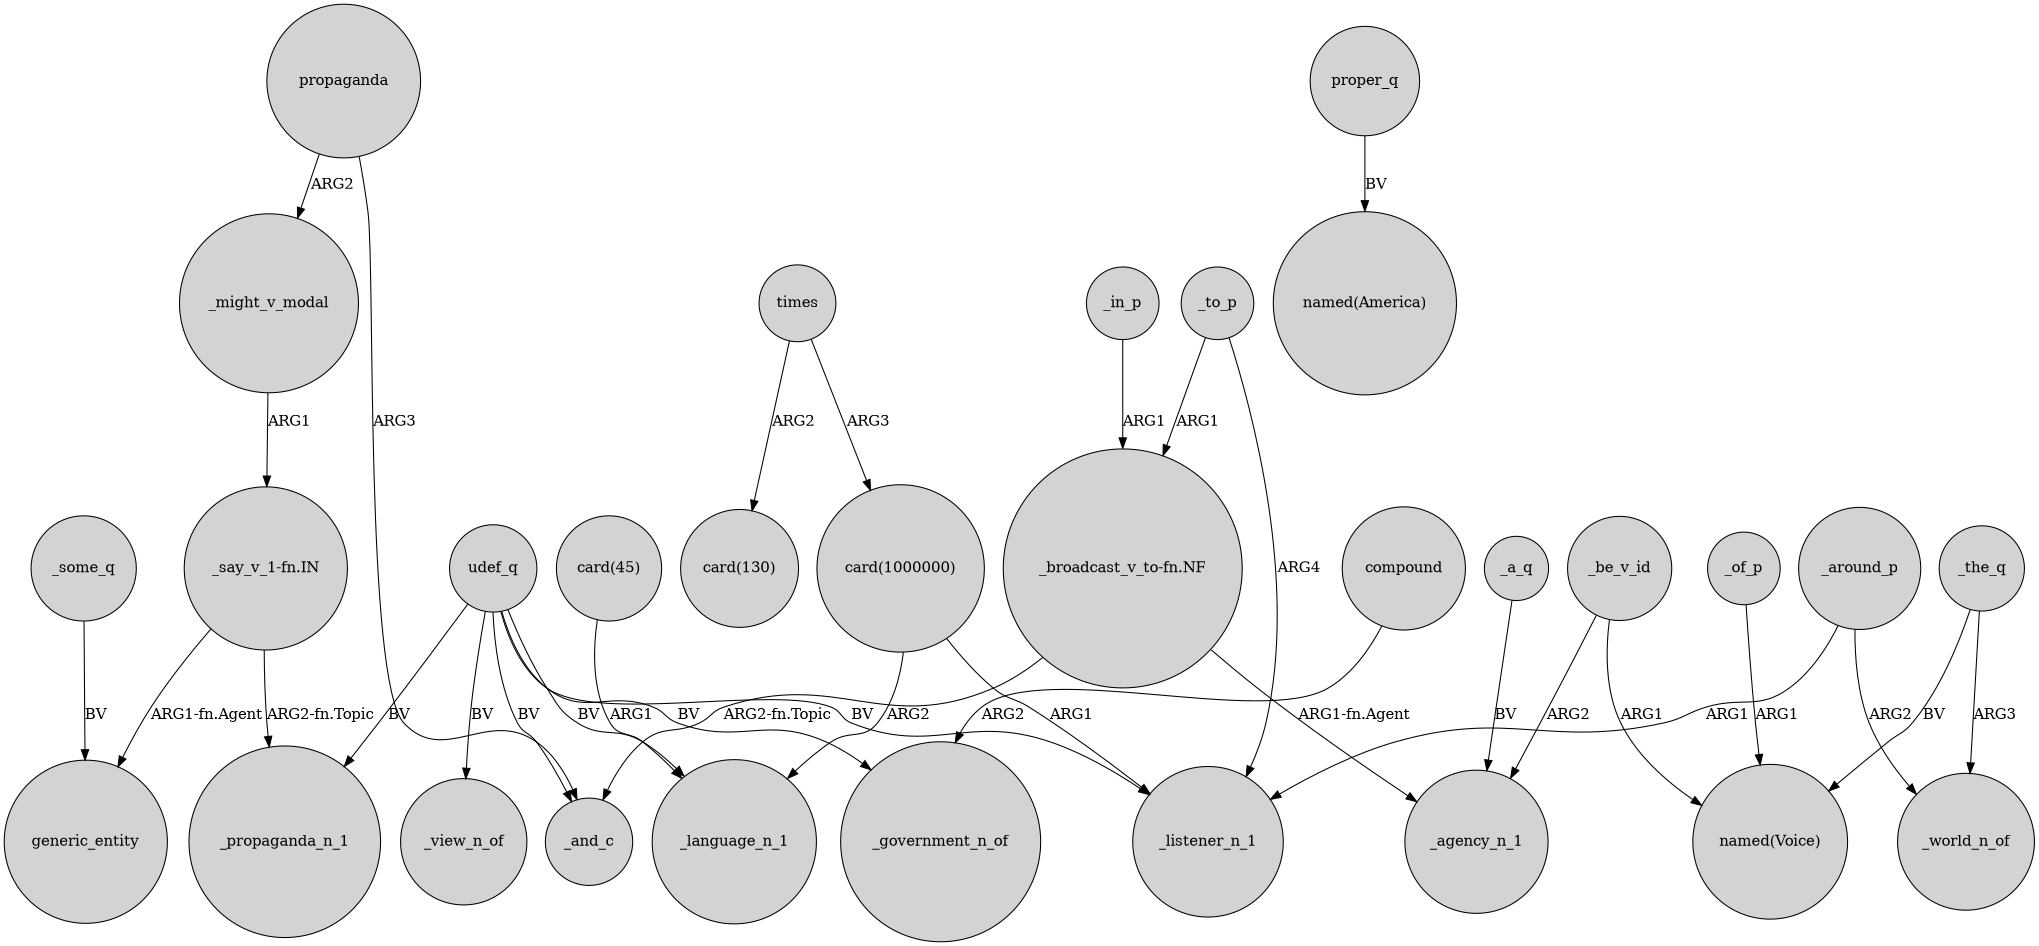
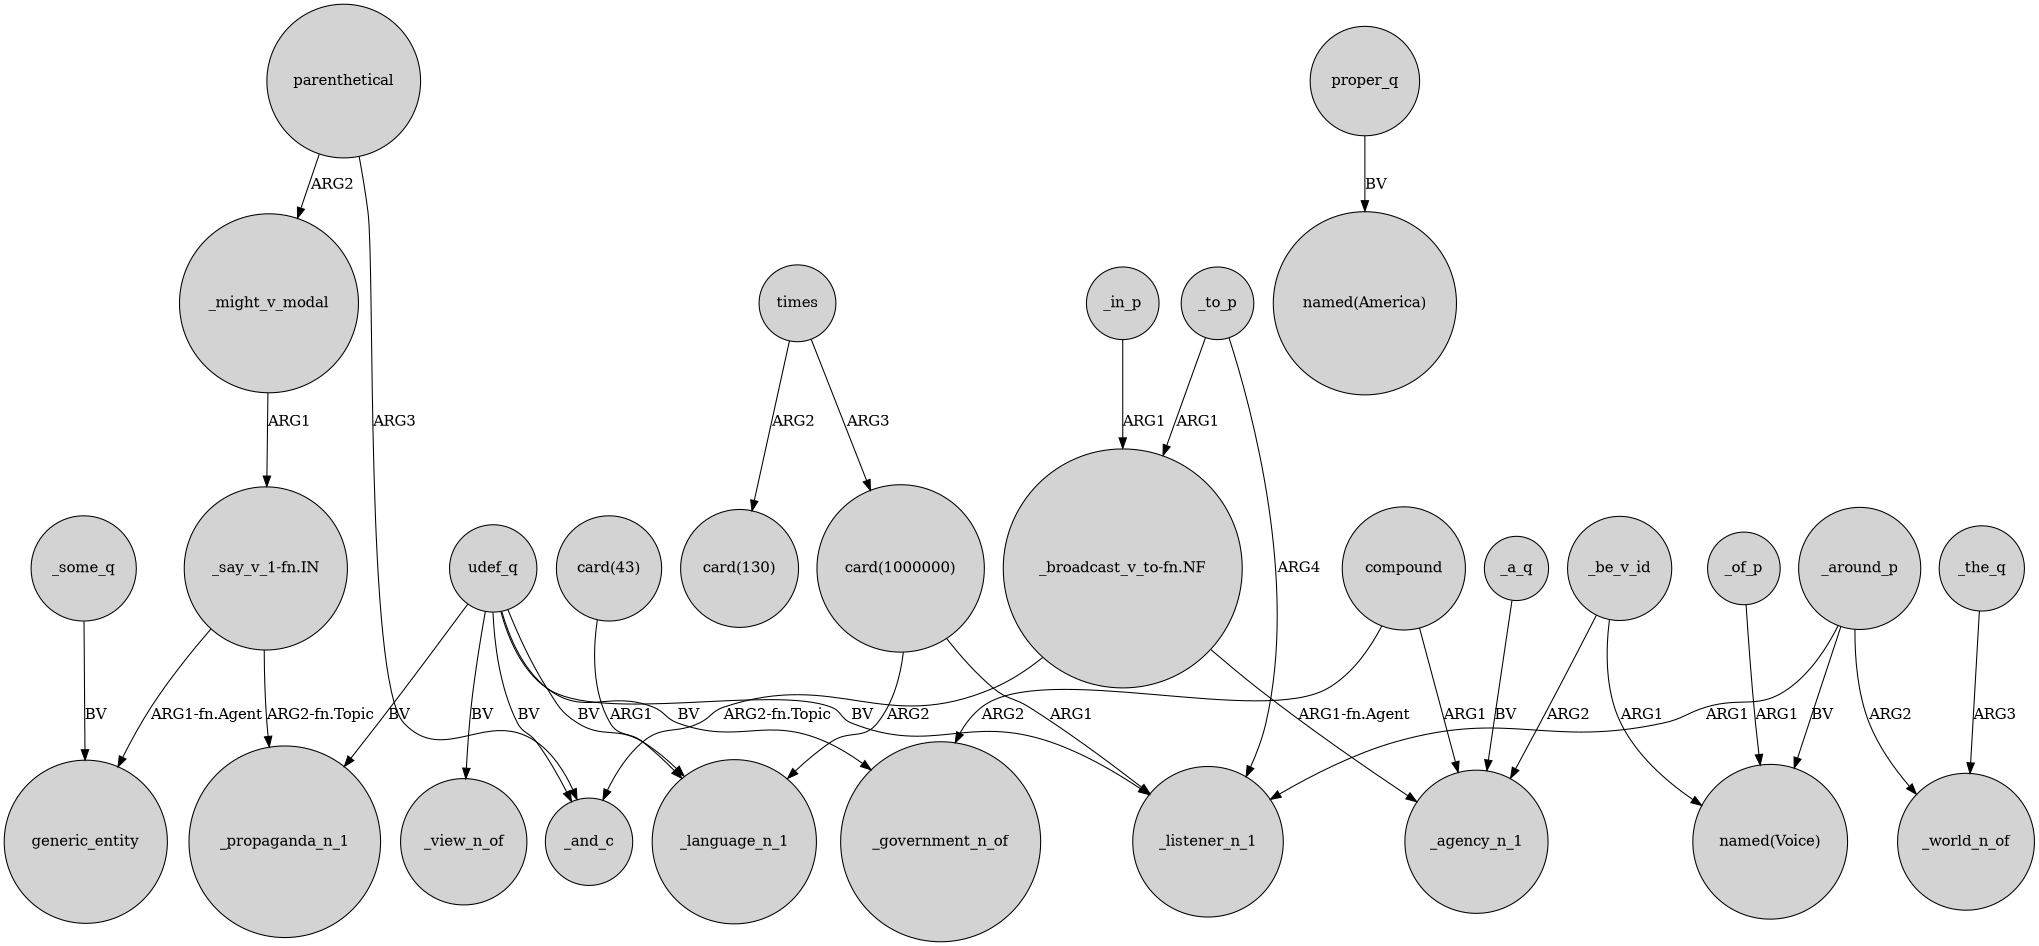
(344, 81) -> (344, 81)
(609, 568) -> (609, 568)
none -> (1438, 695)
(1922, 711) -> (1819, 692)
